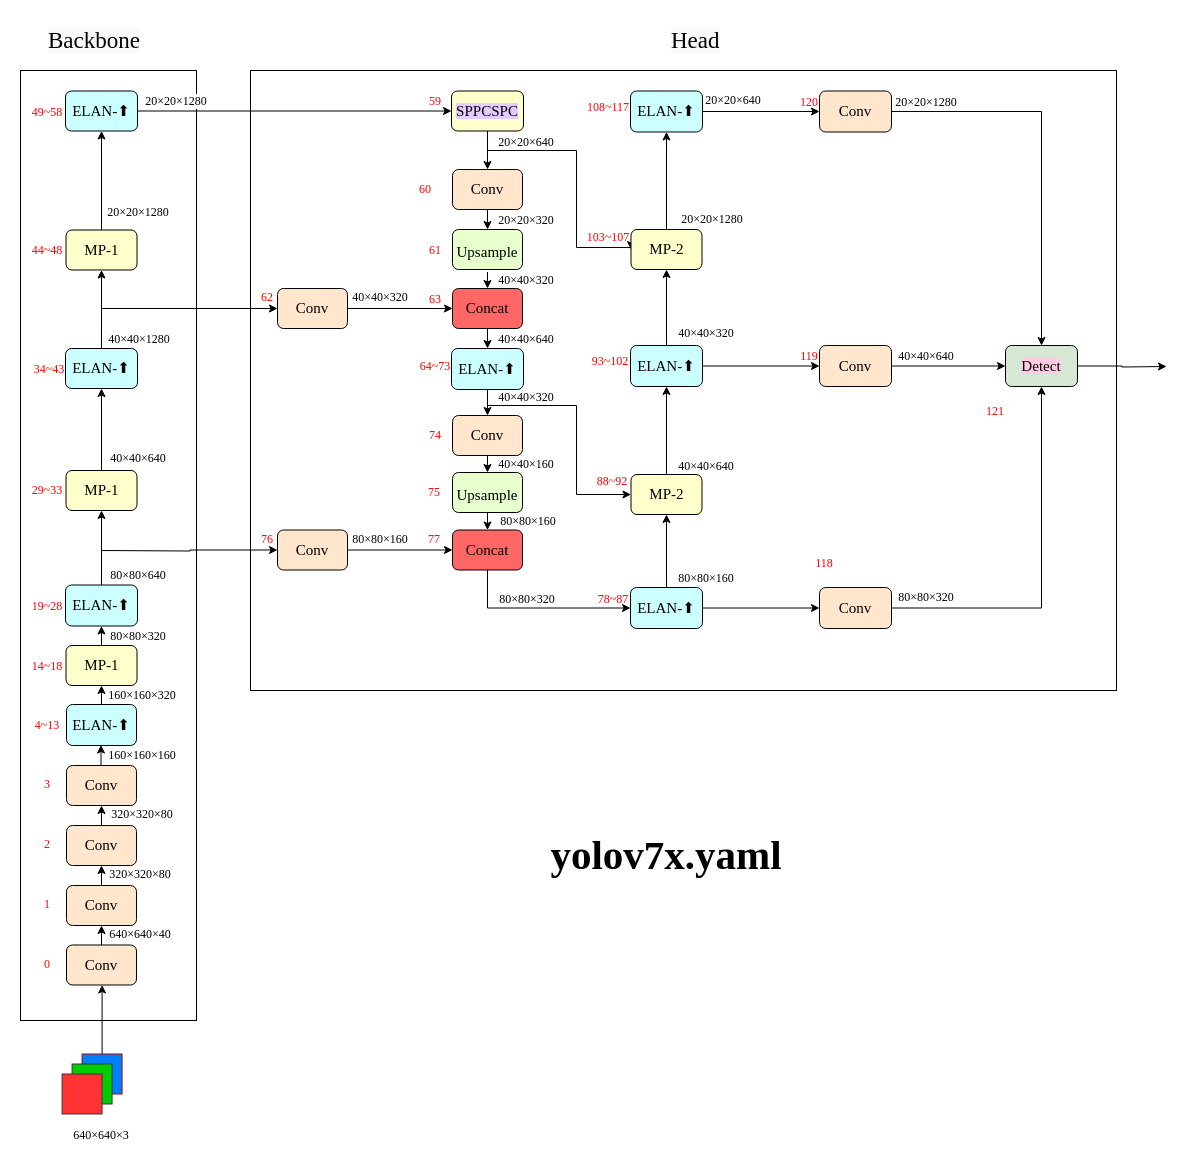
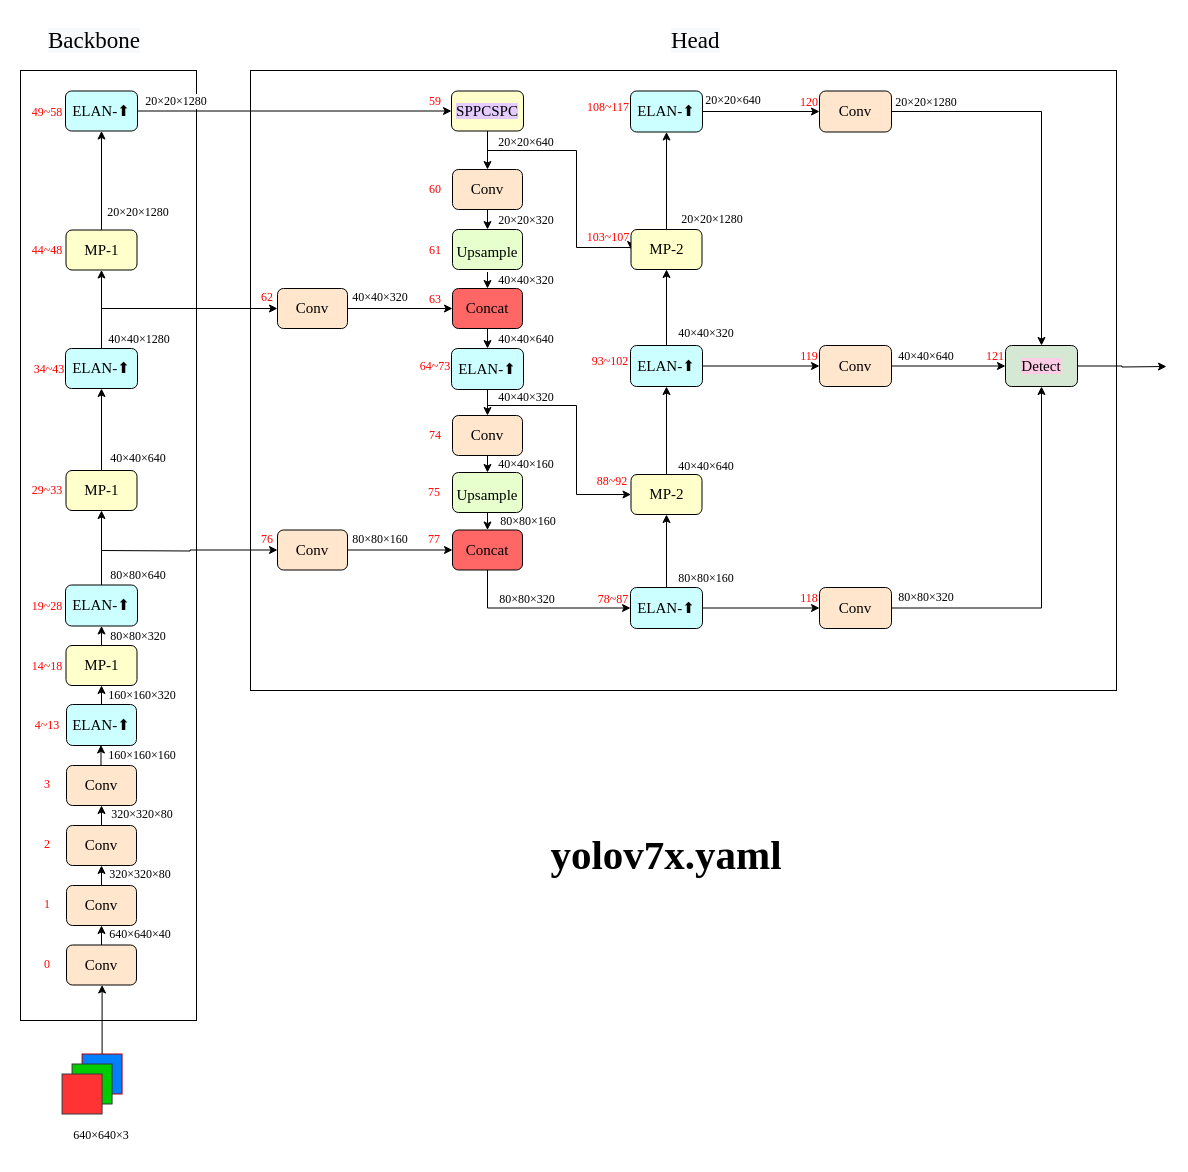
(426, 190) -> (436, 190)
(996, 412) -> (996, 357)
(825, 564) -> (810, 599)
